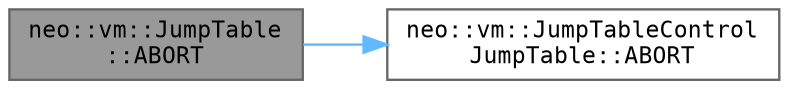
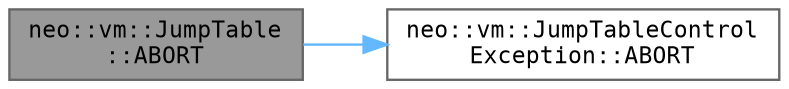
(583, 45) -> (583, 45)
